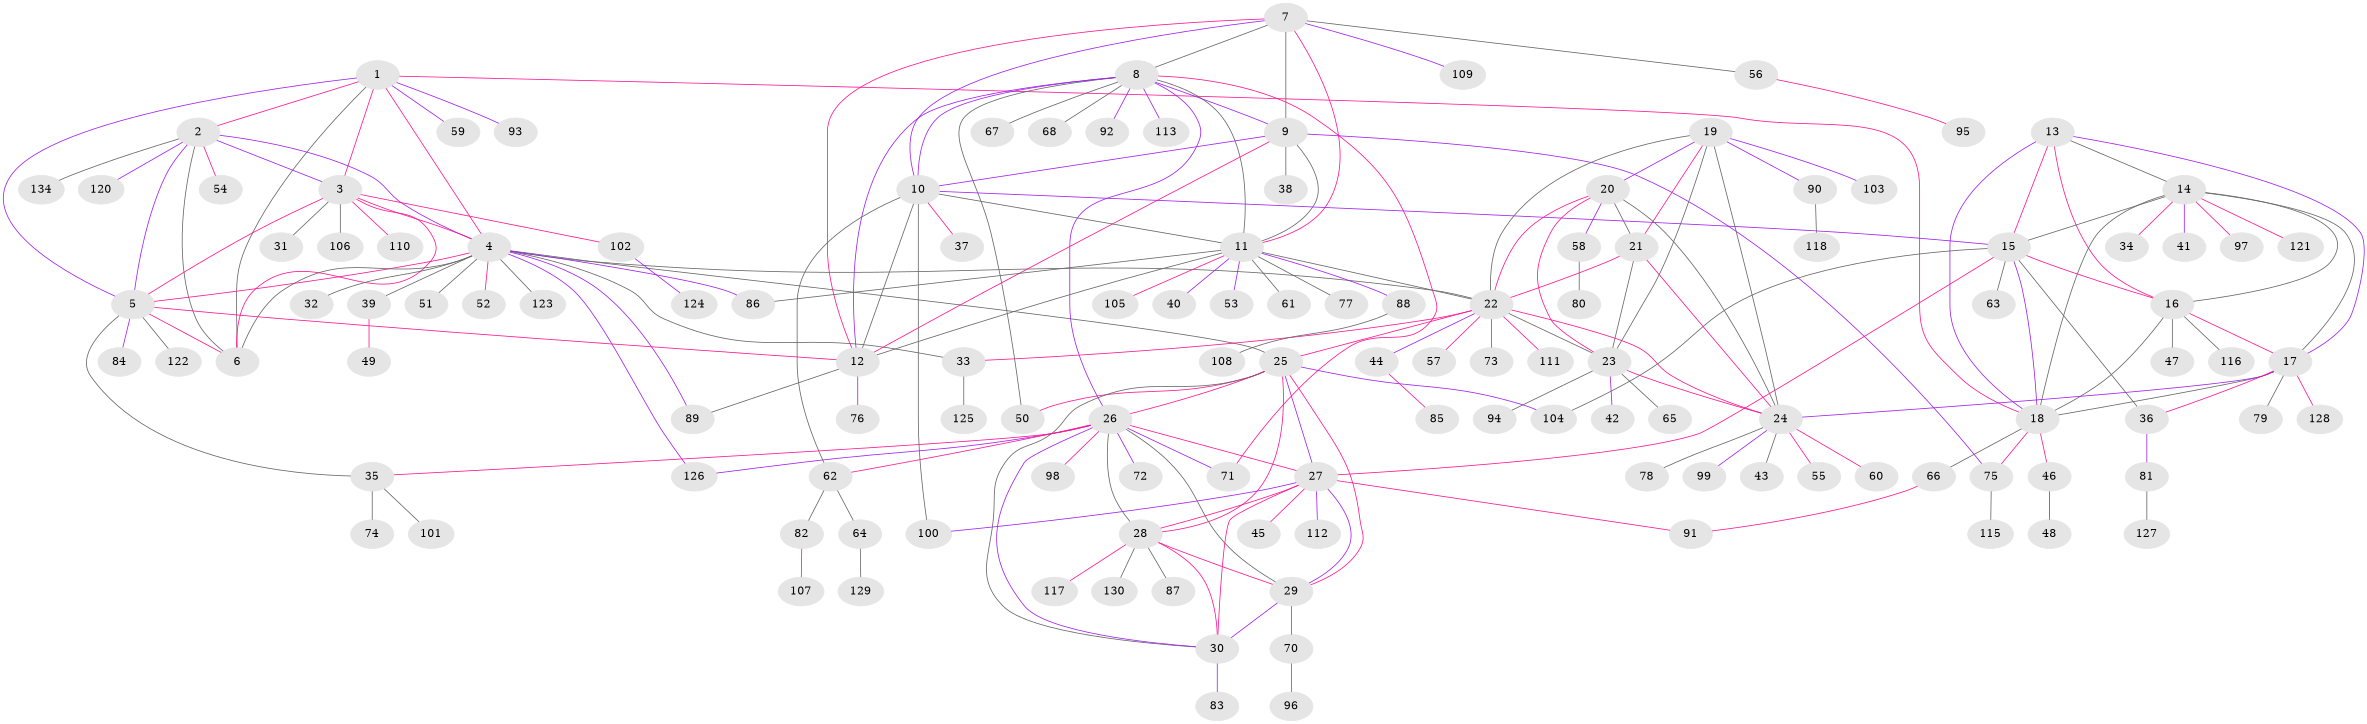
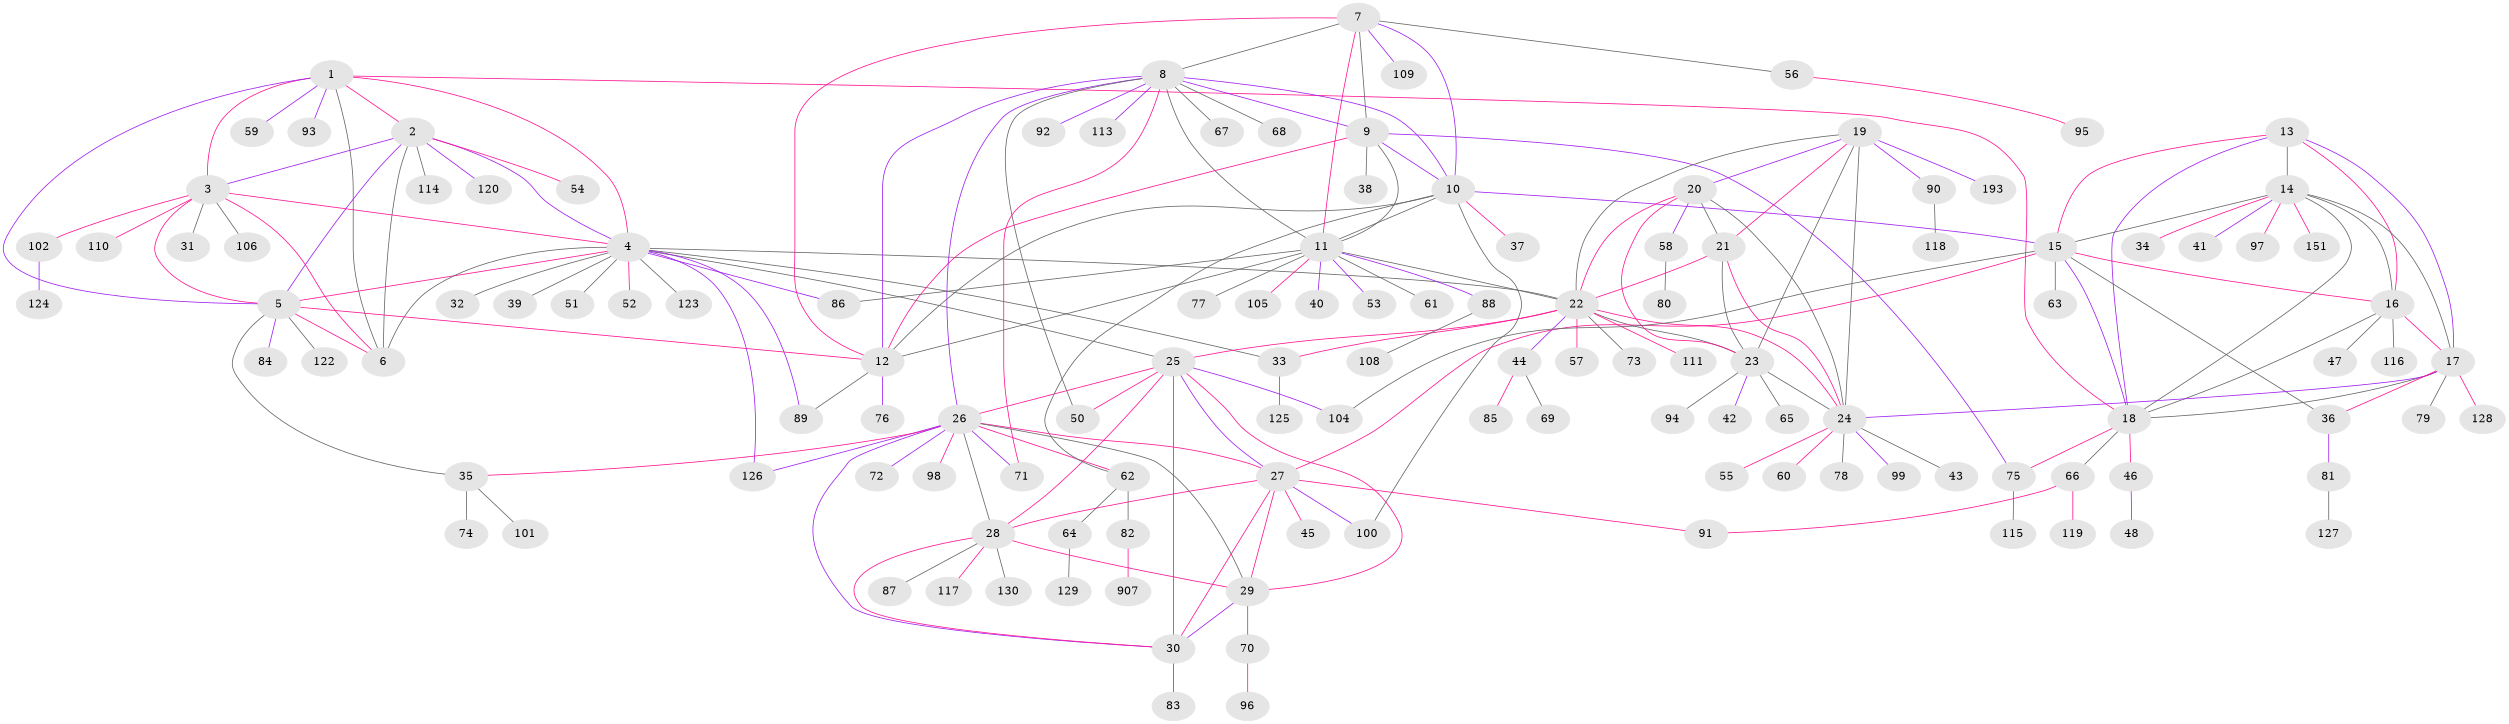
(41, 190) -> (429, 190)
(1874, 190) -> (1993, 190)
(2301, 247) -> (2317, 247)
(369, 362) -> none
(1694, 393) -> (1799, 391)
none -> (1548, 419)
(1318, 534) -> none
none -> (2073, 534)
(1350, 542) -> (1263, 534)
(801, 592) -> (1128, 592)
